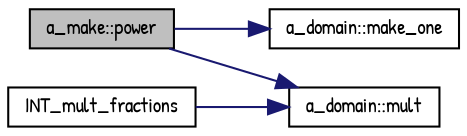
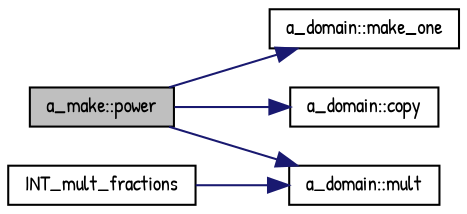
none -> (364, 107)
